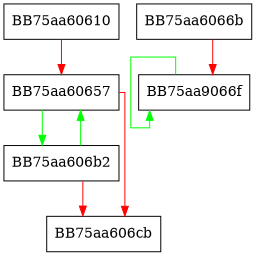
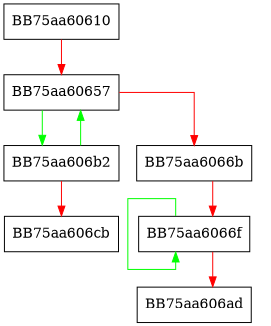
(194, 92) -> (194, 234)
(125, 146) -> (178, 92)
none -> (194, 305)
